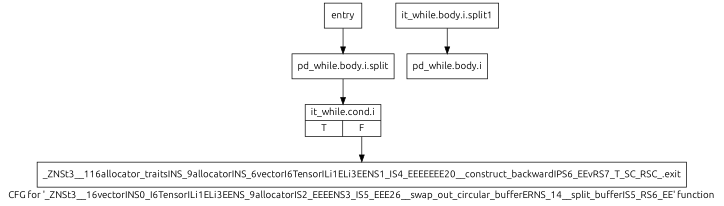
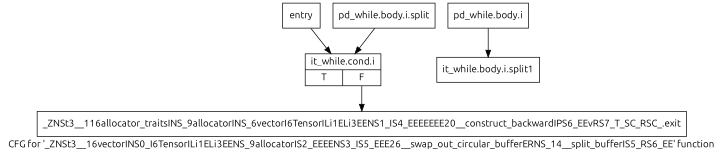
(343, 38) -> (319, 38)
(447, 38) -> (488, 39)
